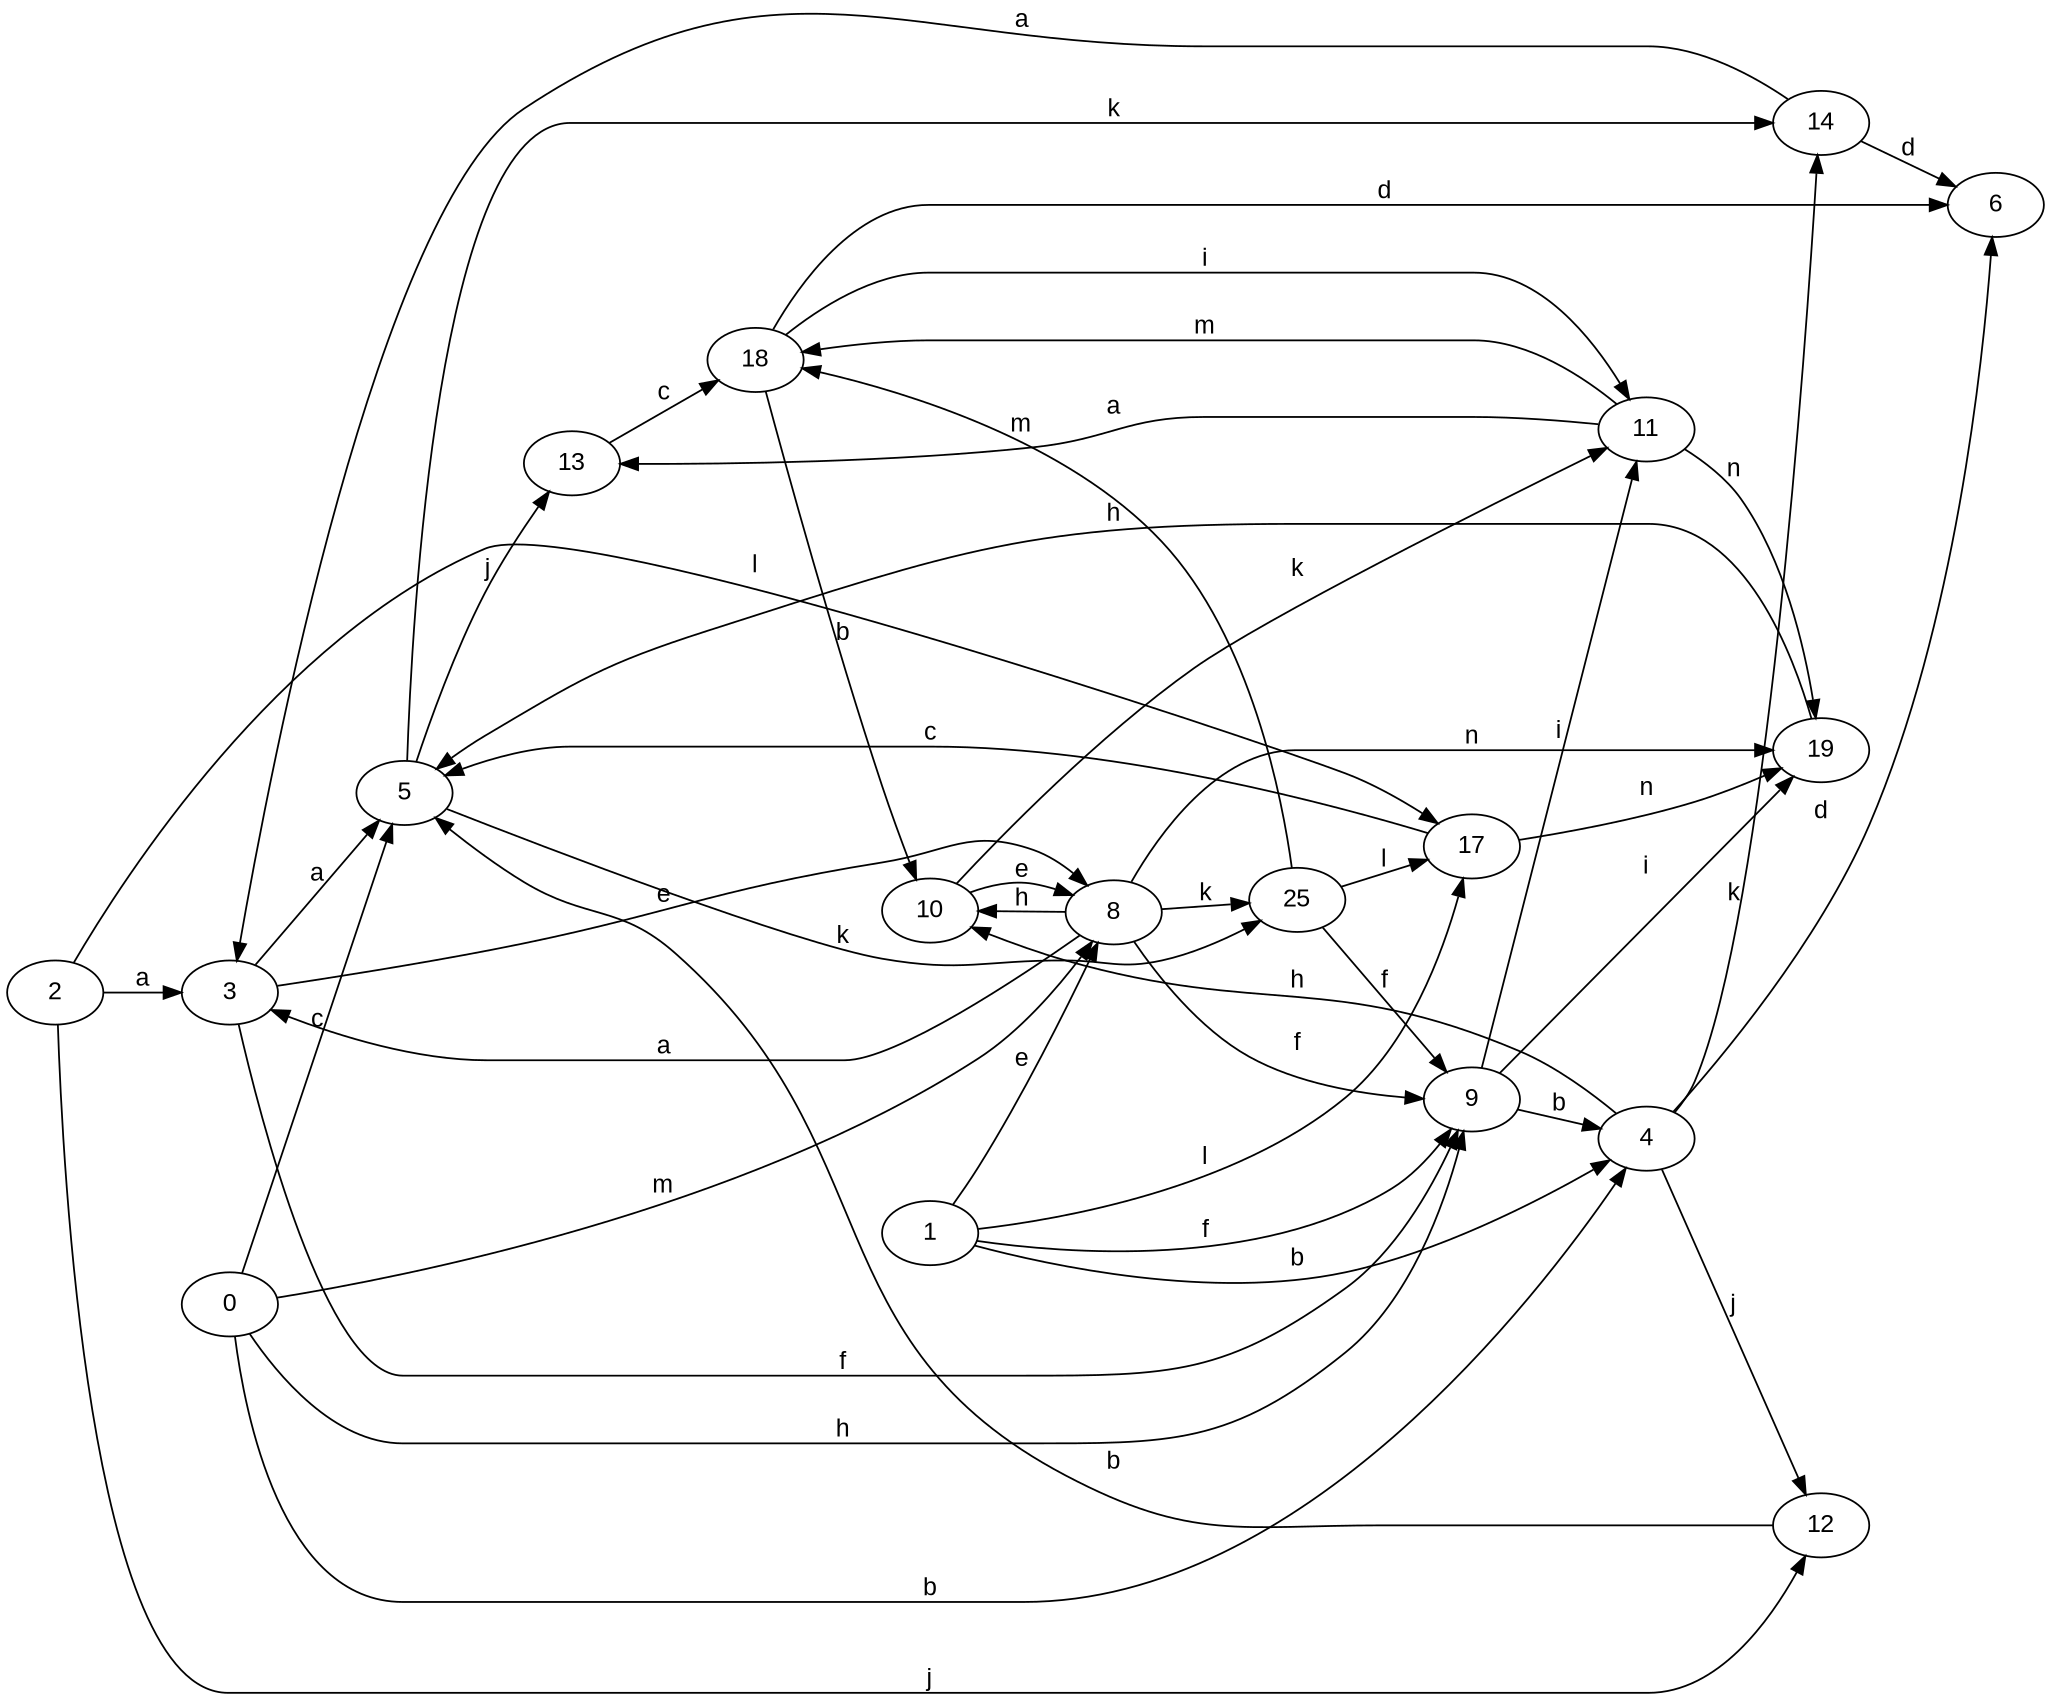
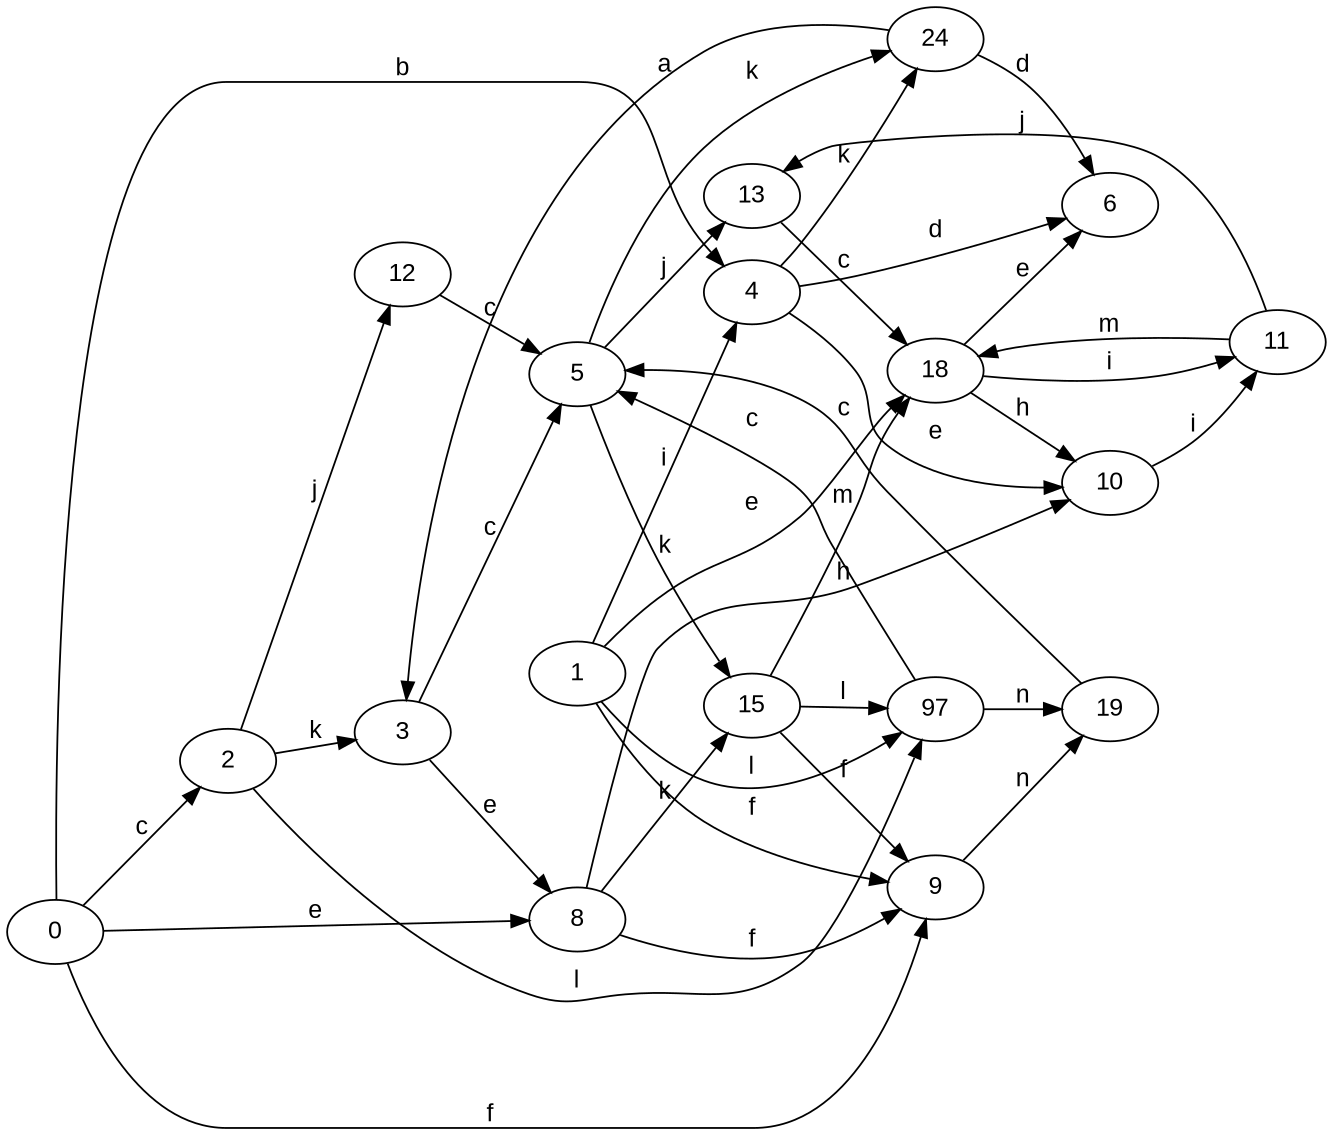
(1821, 123) -> (936, 39)
(1385, 192) -> (1023, 270)
(1114, 407) -> (1023, 122)
(1114, 514) -> (844, 409)
(1774, 560) -> none
(1297, 569) -> (1194, 425)
(843, 633) -> (1023, 409)
(1415, 750) -> none
(1557, 774) -> none
(1472, 846) -> (936, 709)
(1647, 867) -> (1023, 780)
(317, 874) -> (490, 528)
(1013, 883) -> none
(1297, 900) -> (752, 706)
(143, 979) -> (315, 731)
(1297, 981) -> (936, 432)
(314, 1057) -> (135, 853)
(698, 1060) -> none
(1026, 1085) -> (761, 544)
(1550, 1117) -> none
(664, 1186) -> (315, 911)
(1297, 1259) -> (665, 459)
(1730, 1324) -> none
(773, 1376) -> none
(843, 1430) -> (490, 1115)
(1114, 1462) -> (490, 309)
